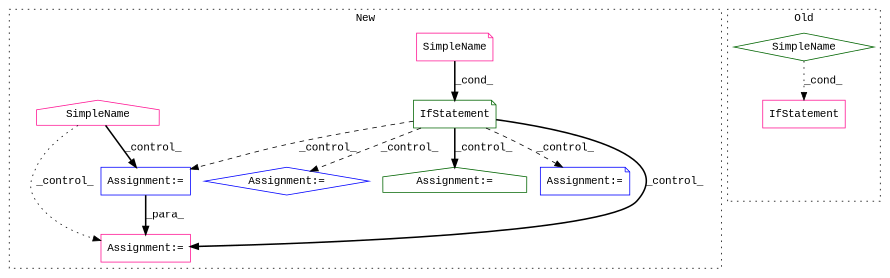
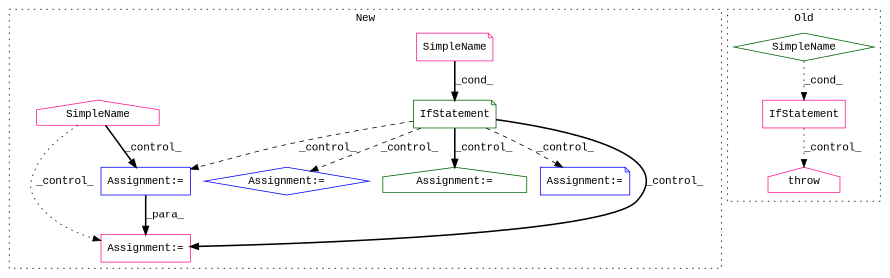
none -> (804, 181)
